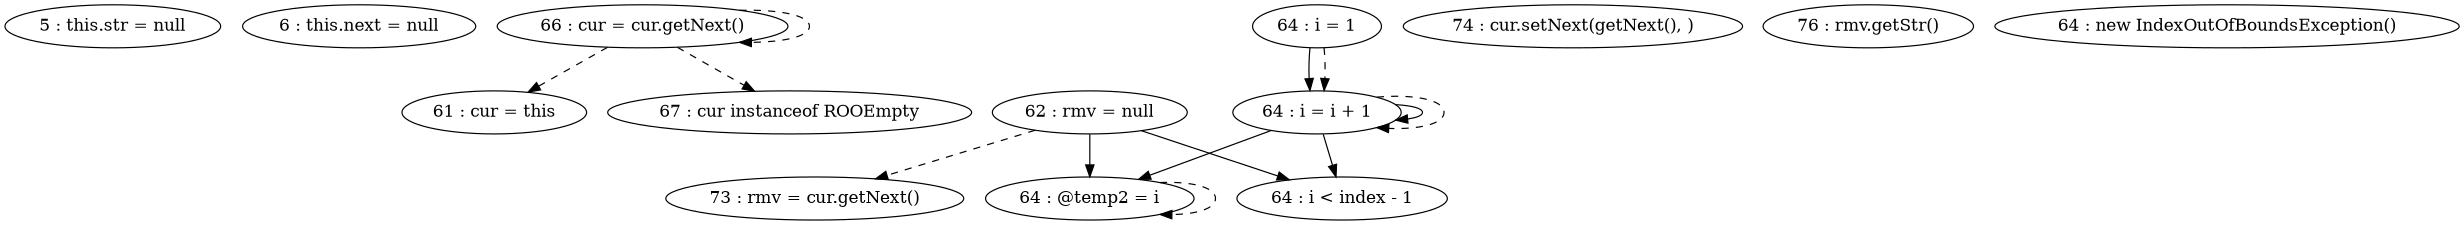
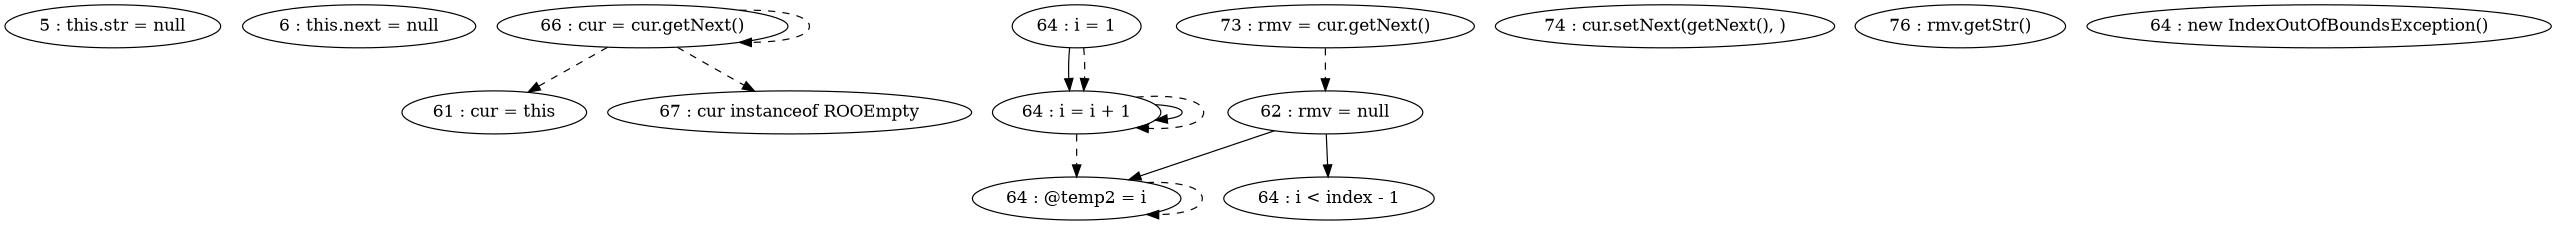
(1223, 148) -> (1077, 150)
(1328, 150) -> none
(961, 153) -> (1325, 63)
